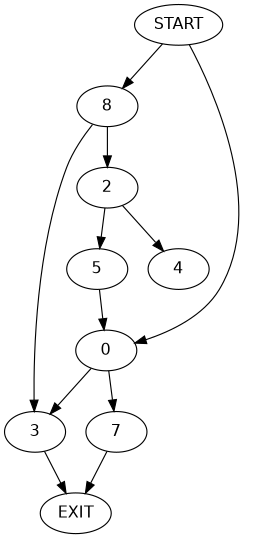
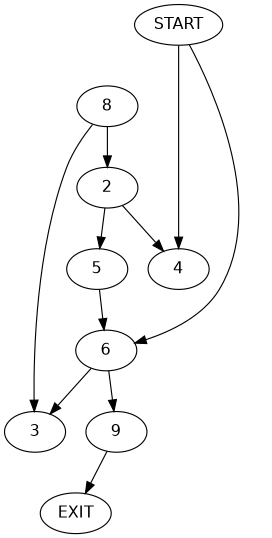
(146, 62) -> (179, 141)
(106, 350) -> (106, 350)
(116, 432) -> (116, 432)
(53, 467) -> none
